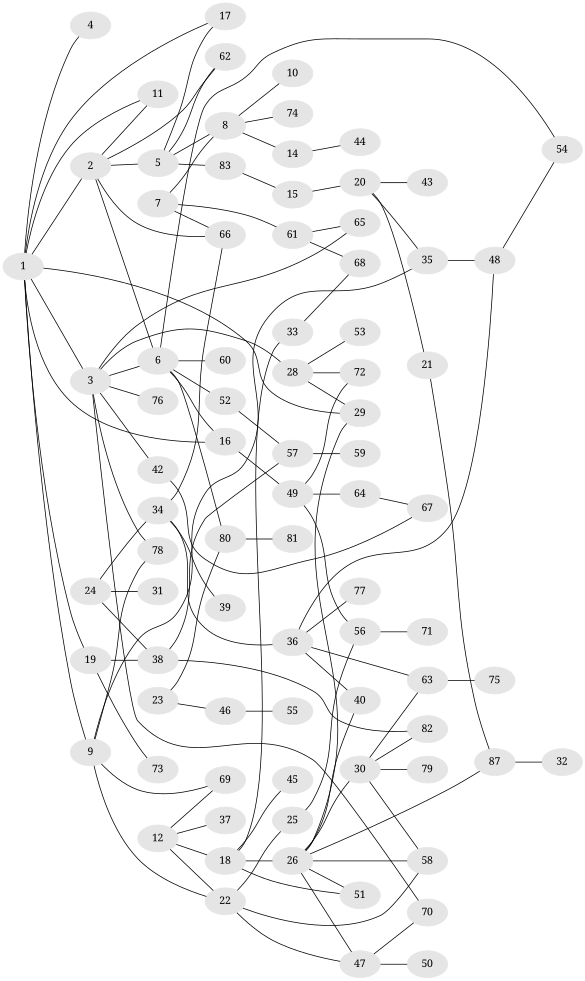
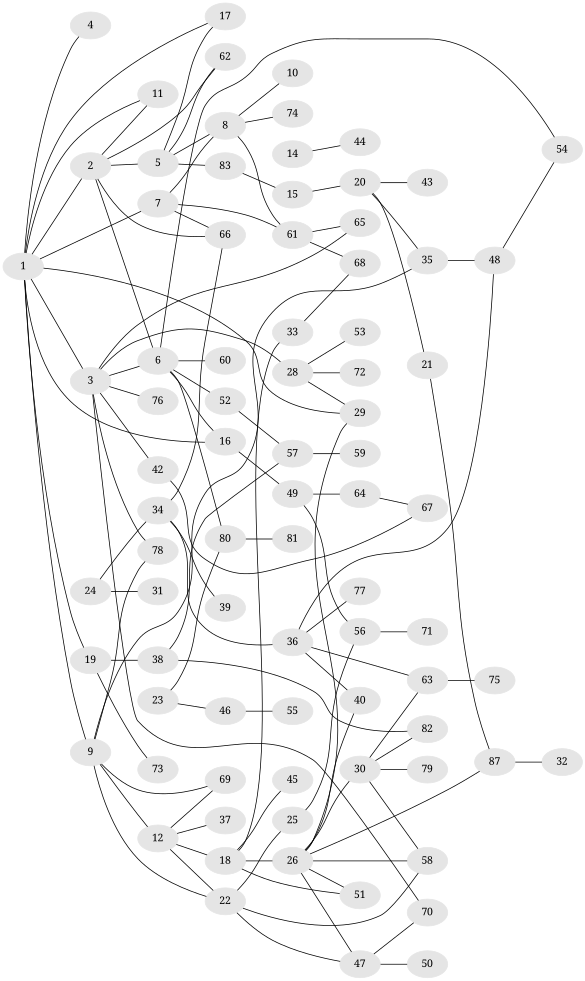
(259, 140) -> (257, 173)
none -> (91, 235)
(326, 433) -> none
(125, 627) -> none
none -> (123, 796)
